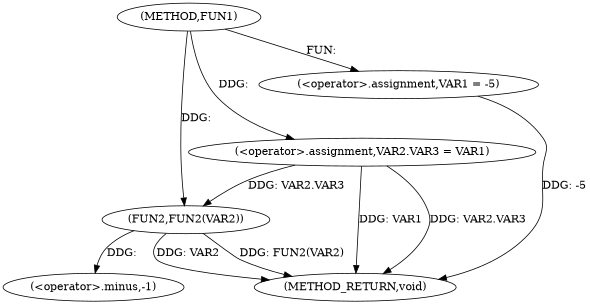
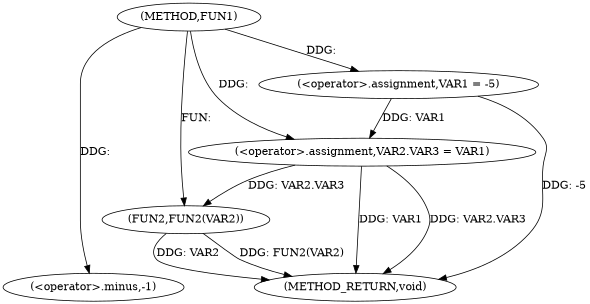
(323, 51) -> (323, 51)
none -> (382, 115)
(198, 118) -> (198, 118)
(111, 244) -> (80, 131)
